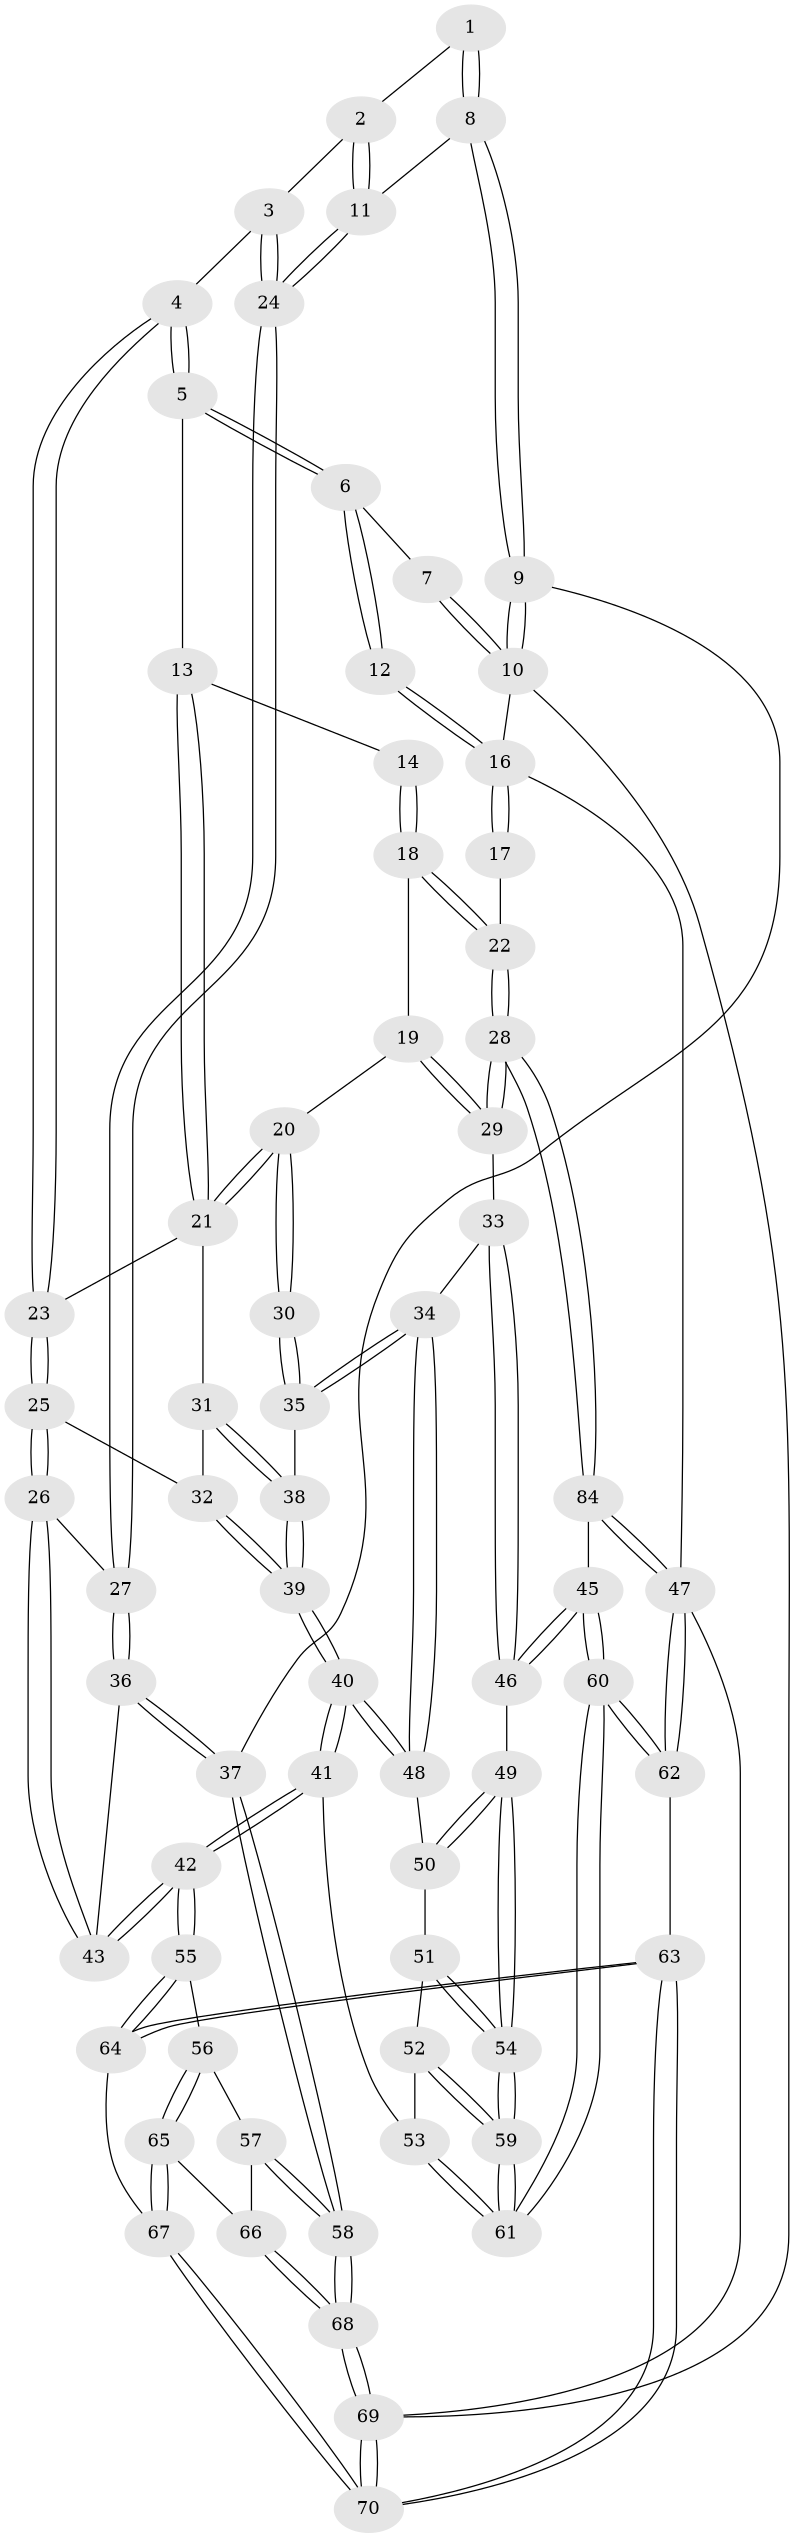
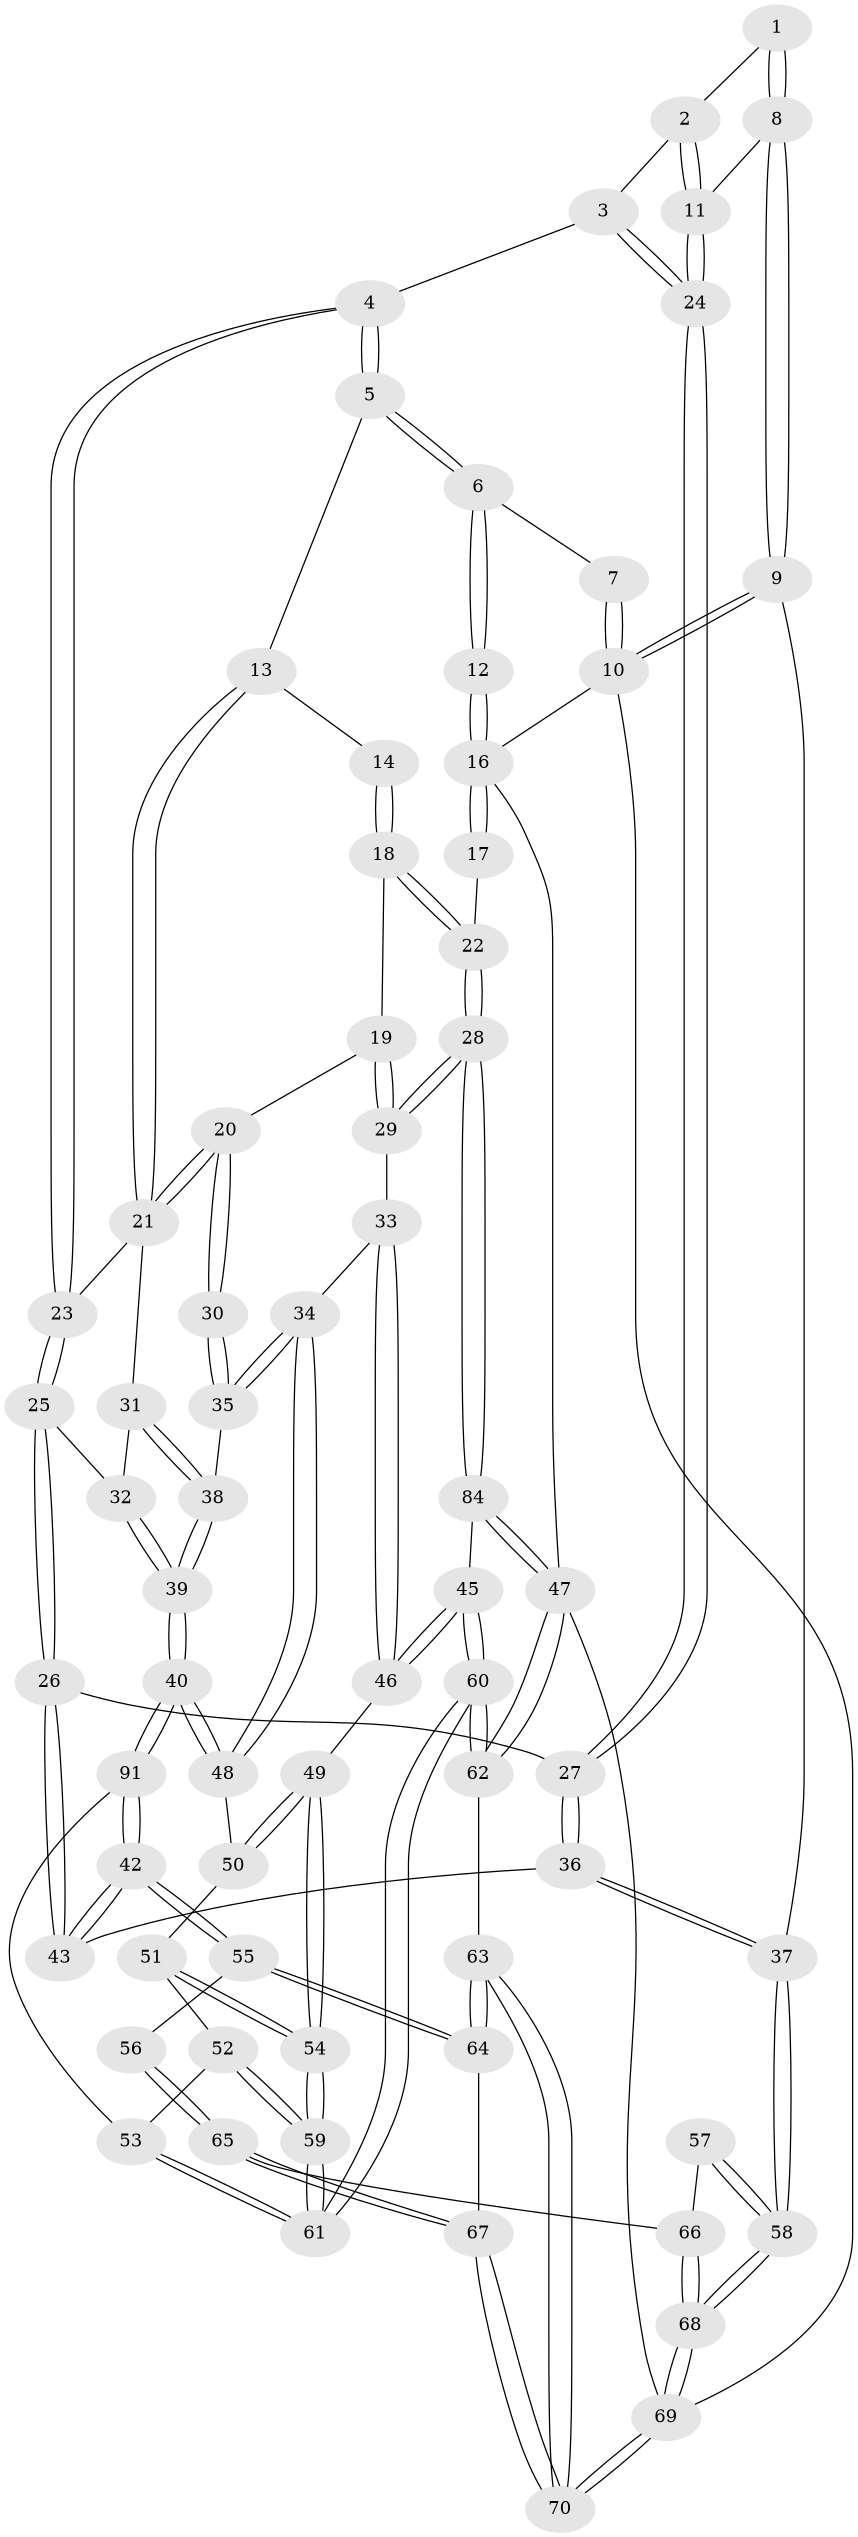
(323, 1774) -> (131, 1774)
(227, 2096) -> none
